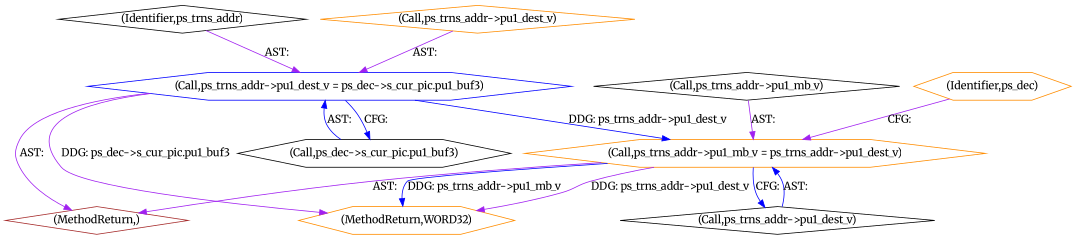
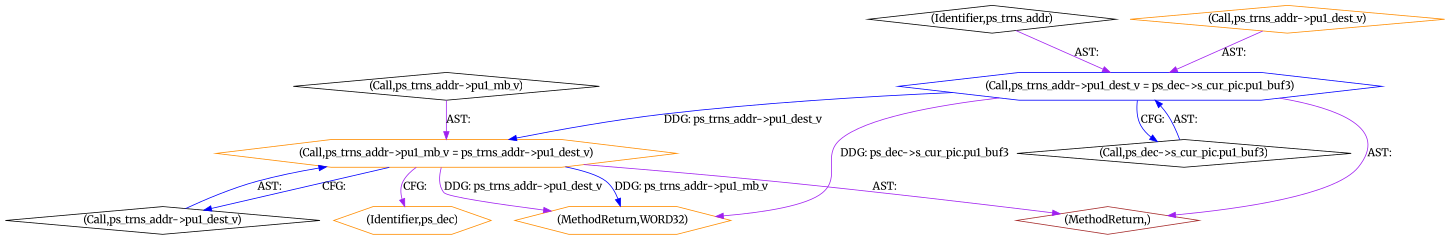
(880, 118) -> (403, 181)
(374, 153) -> (1184, 153)
